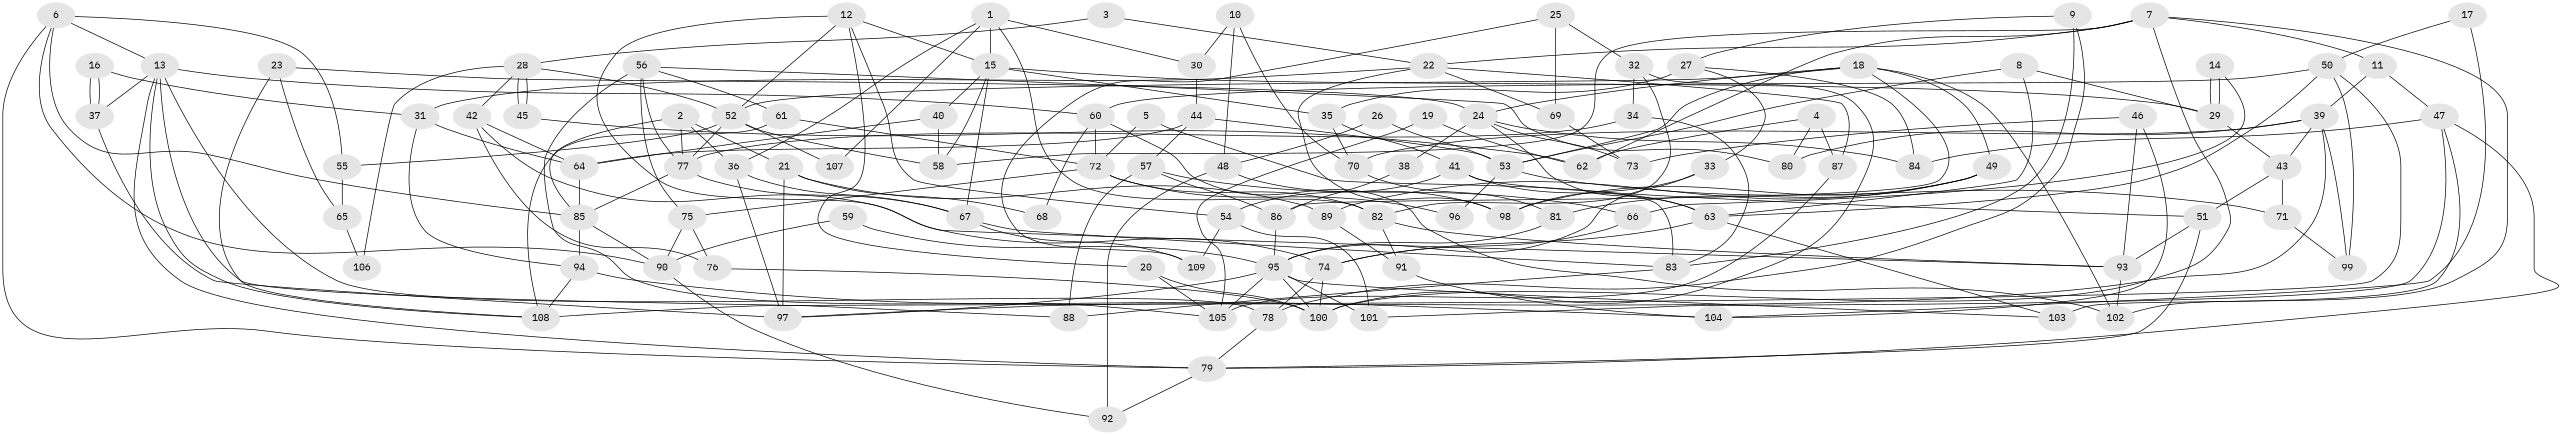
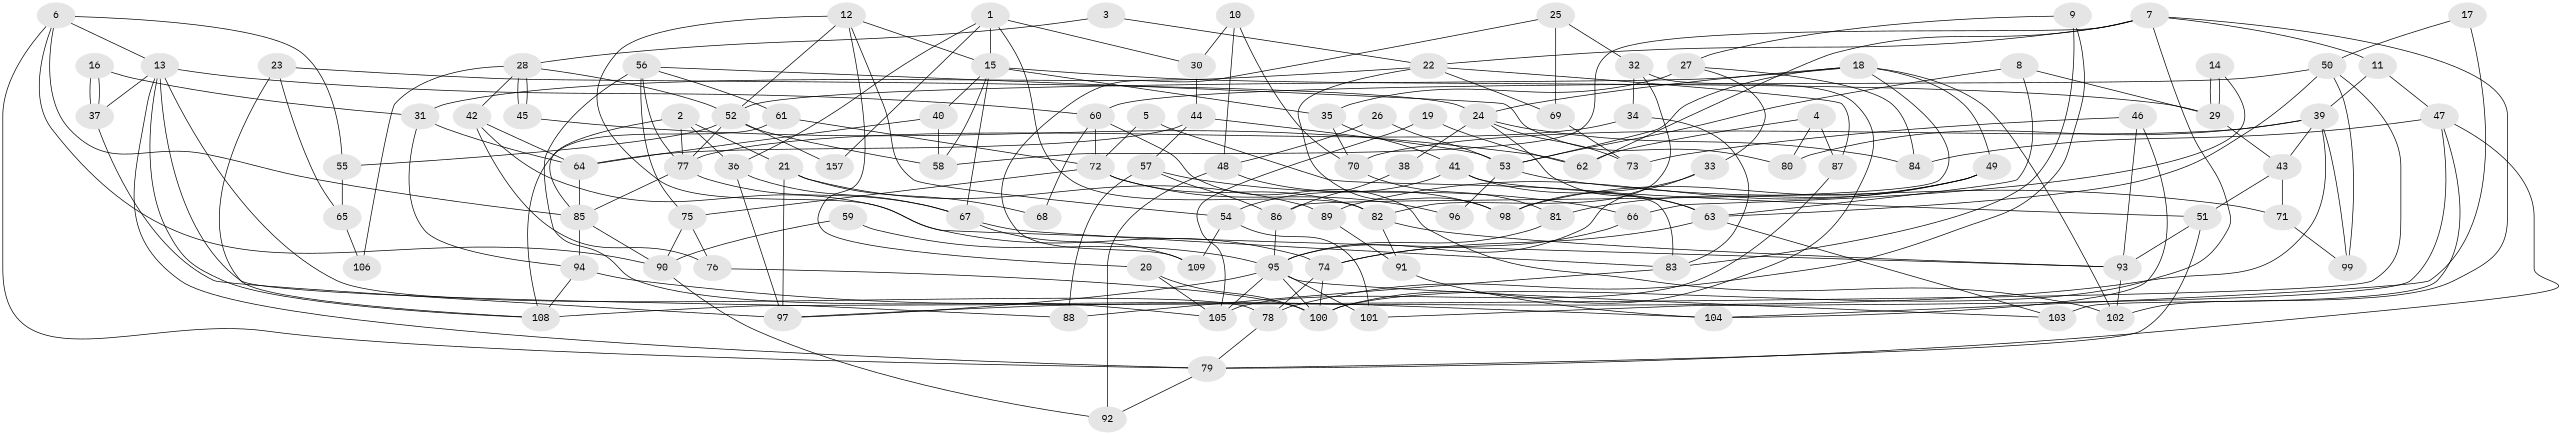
(835, 167) -> (835, 167)
